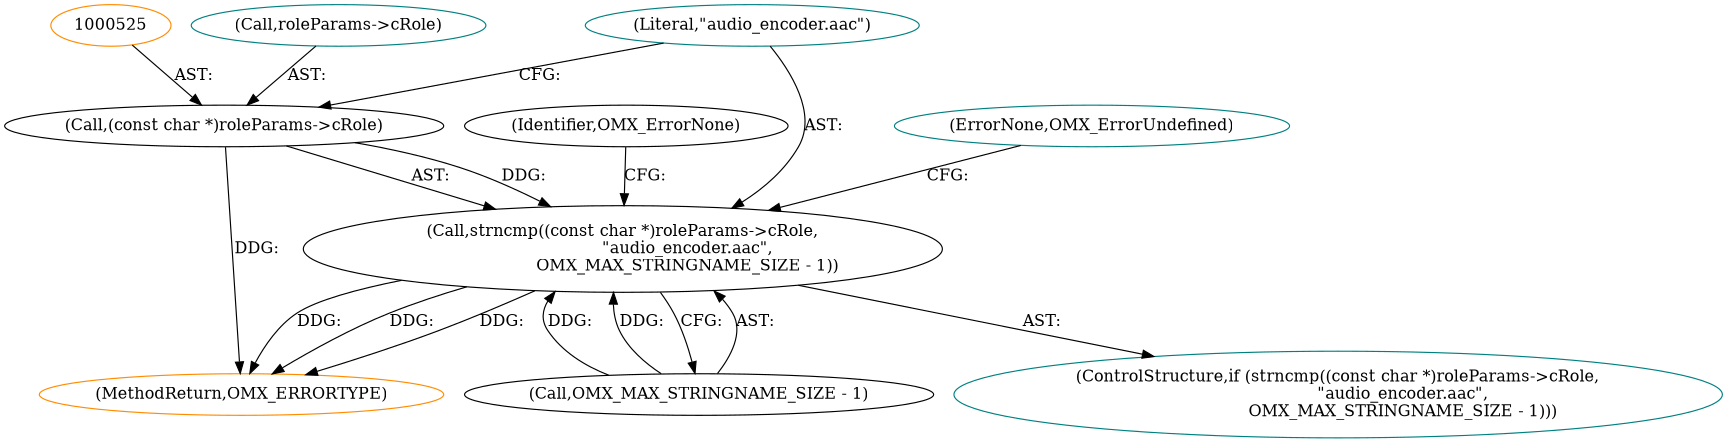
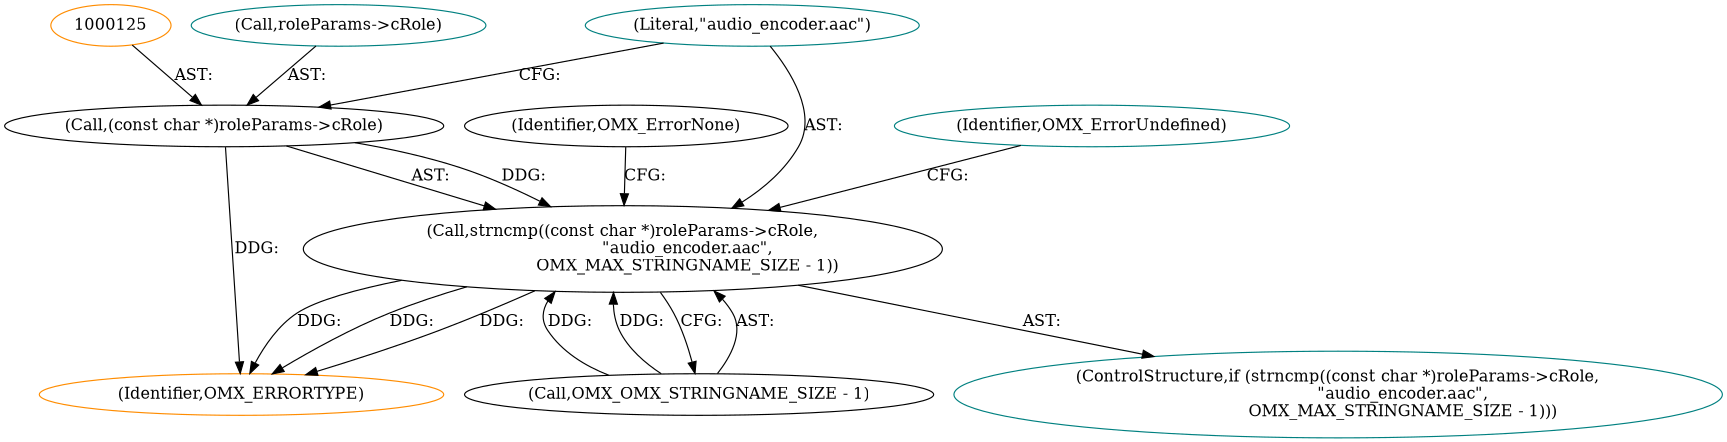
(111, 25) -> (111, 25)
(1092, 126) -> (1092, 126)
(242, 395) -> (242, 395)
(699, 395) -> (699, 395)
